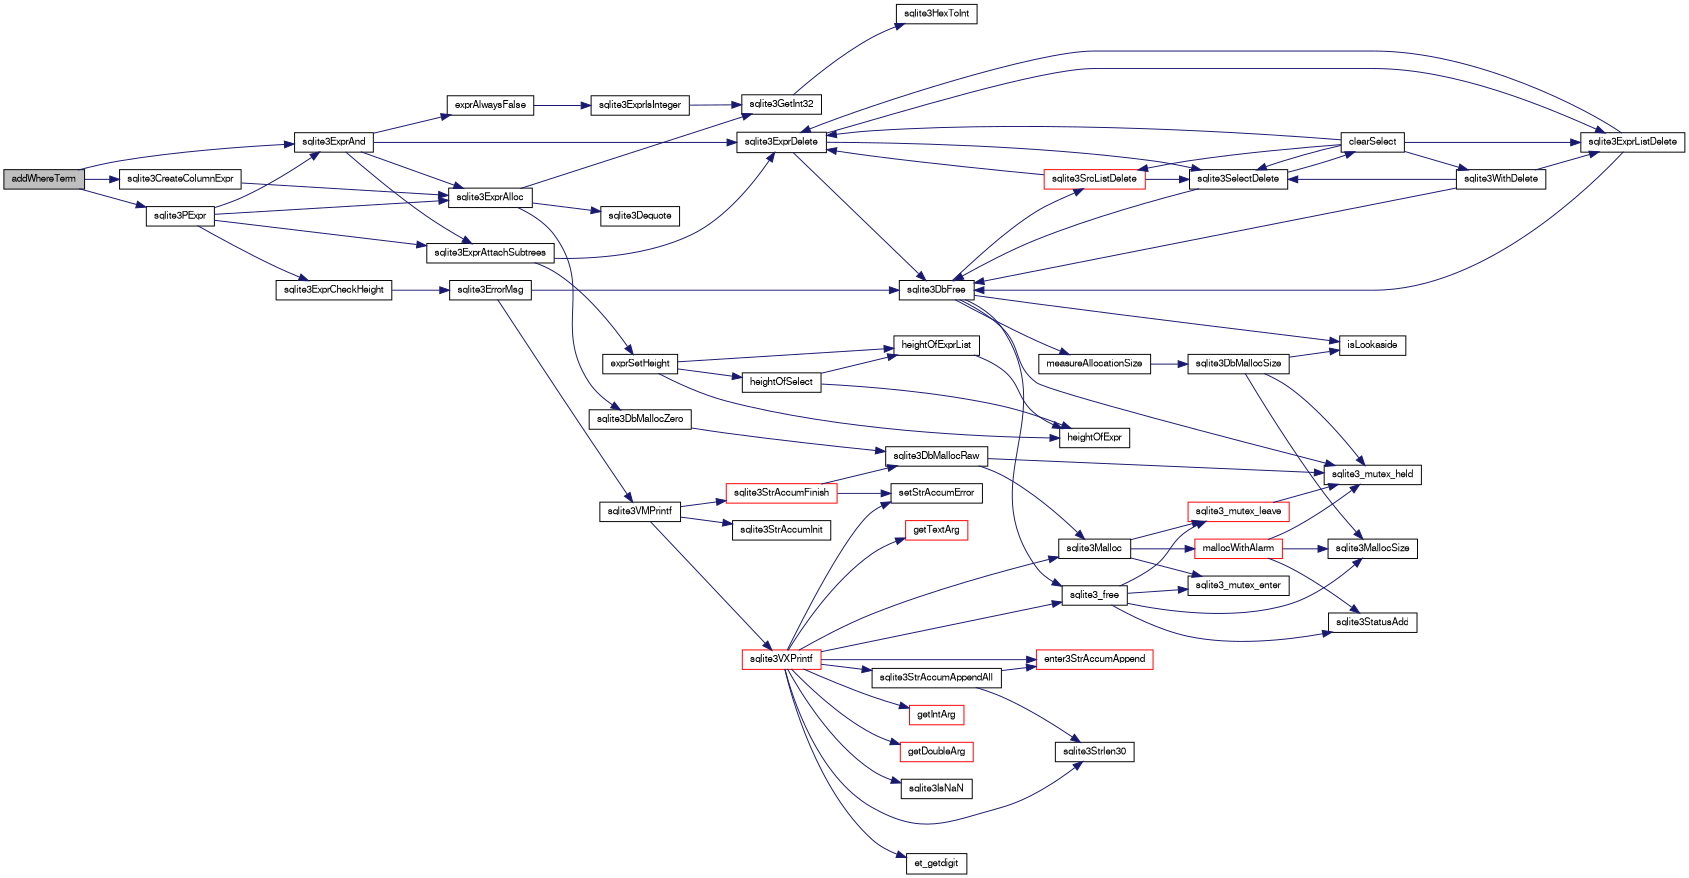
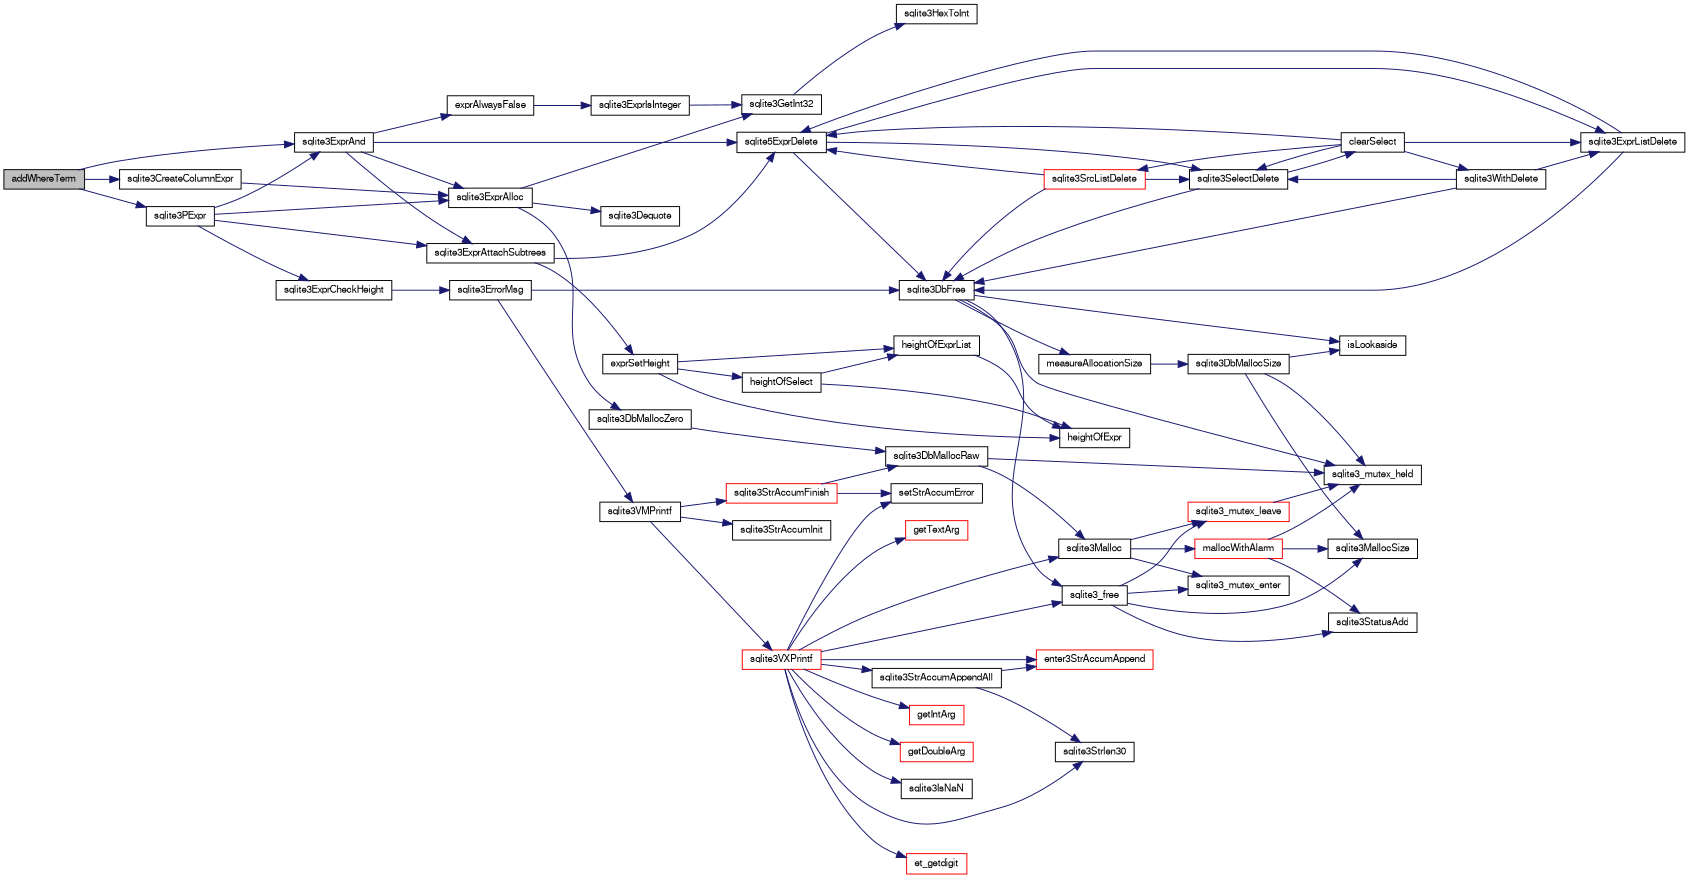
(782, 142) -> (782, 142)
(1009, 231) -> (994, 226)
(937, 864) -> (937, 864)
